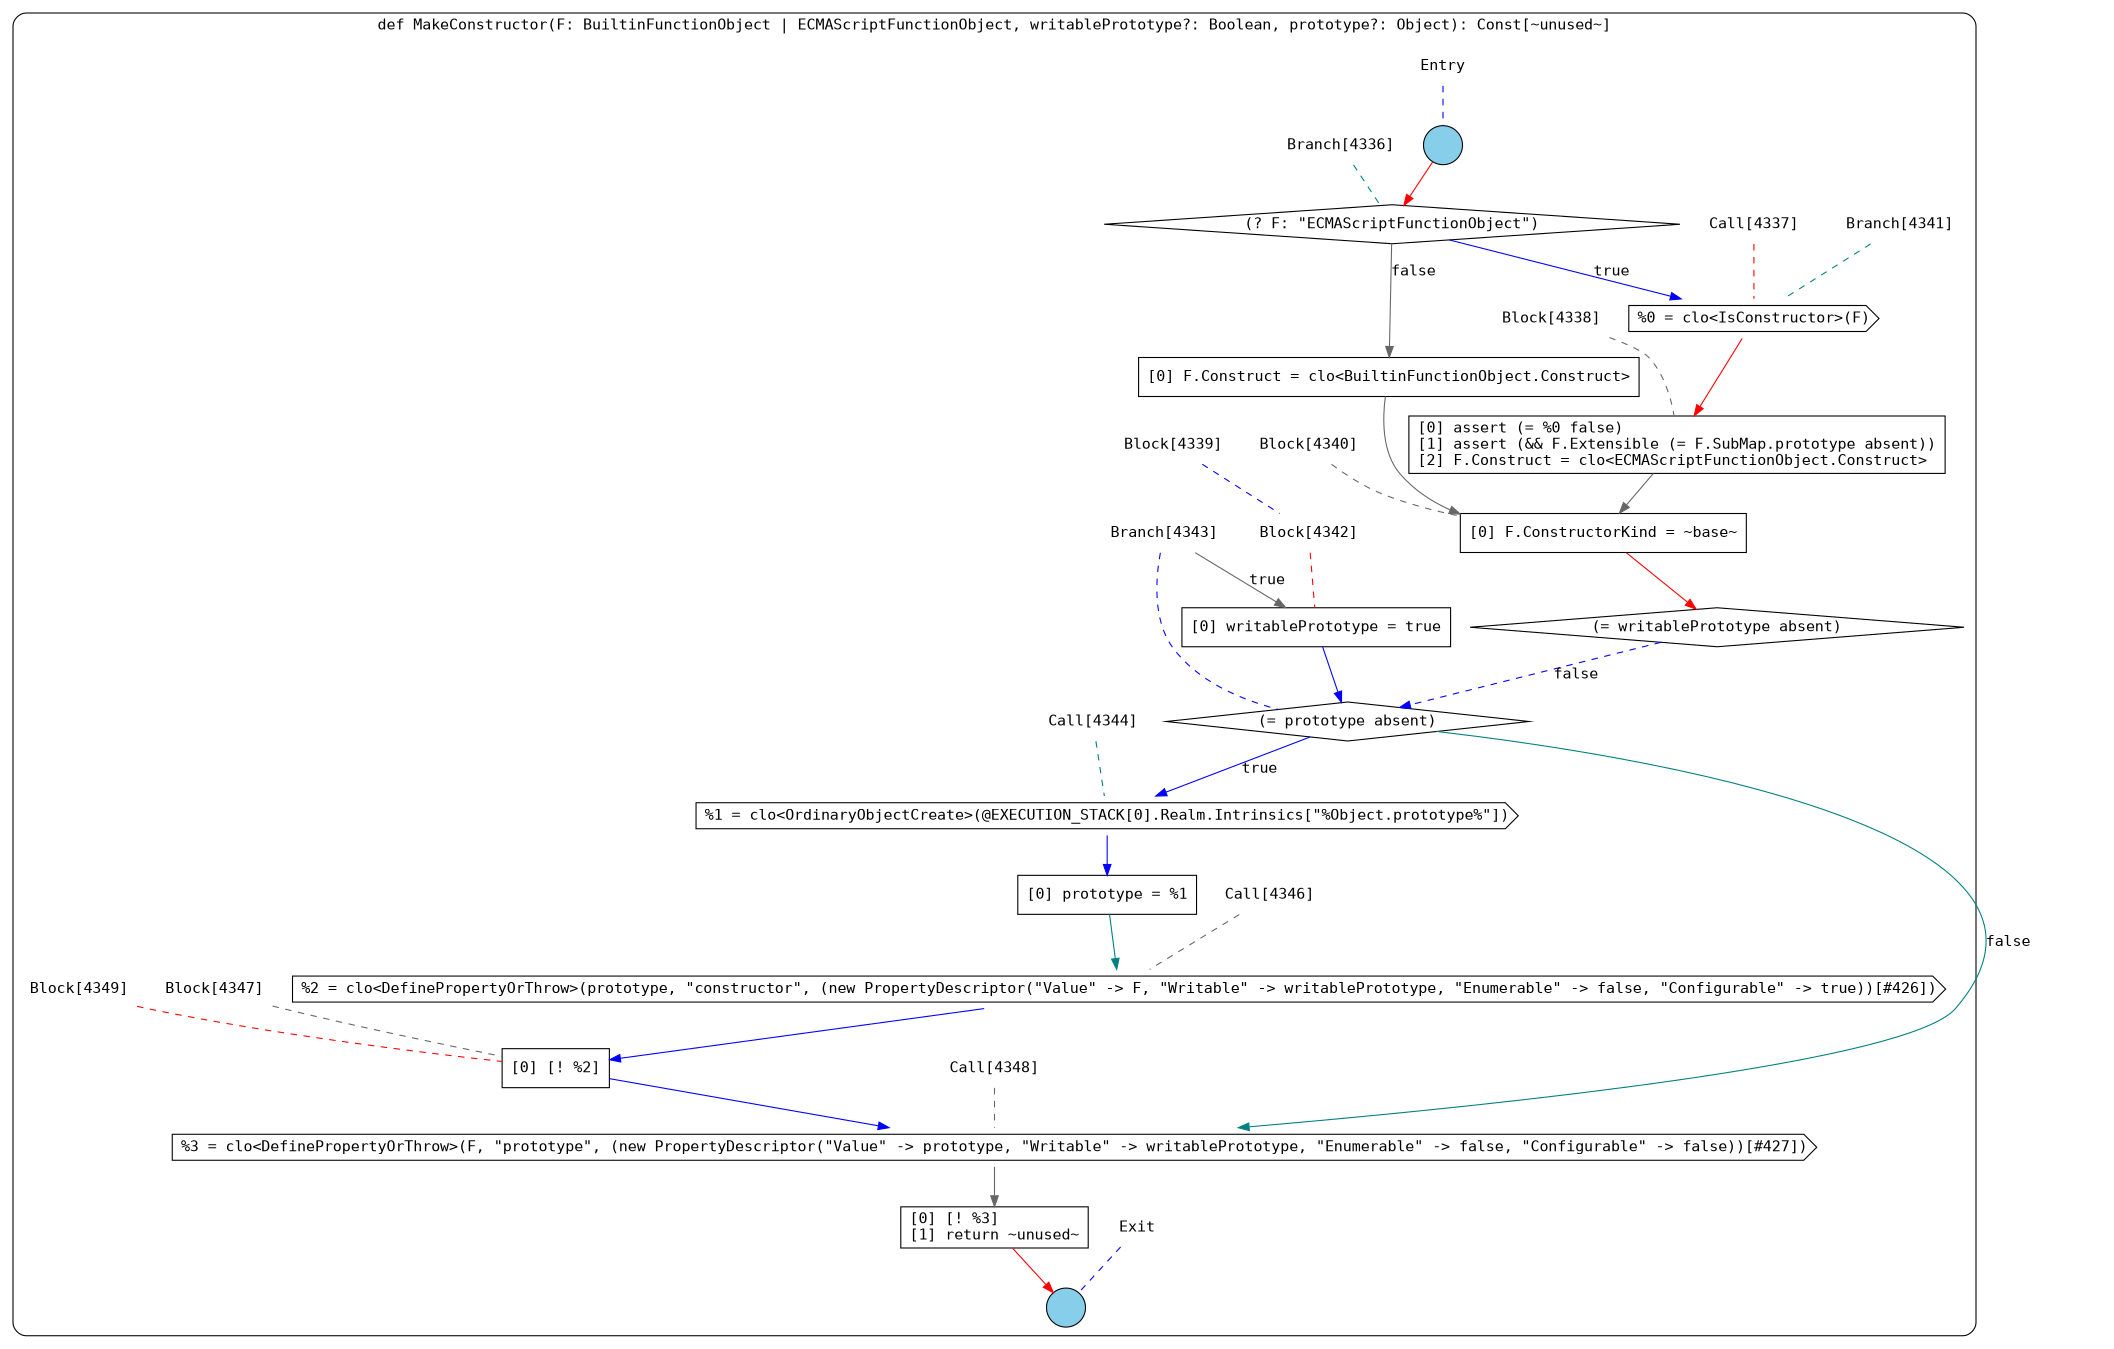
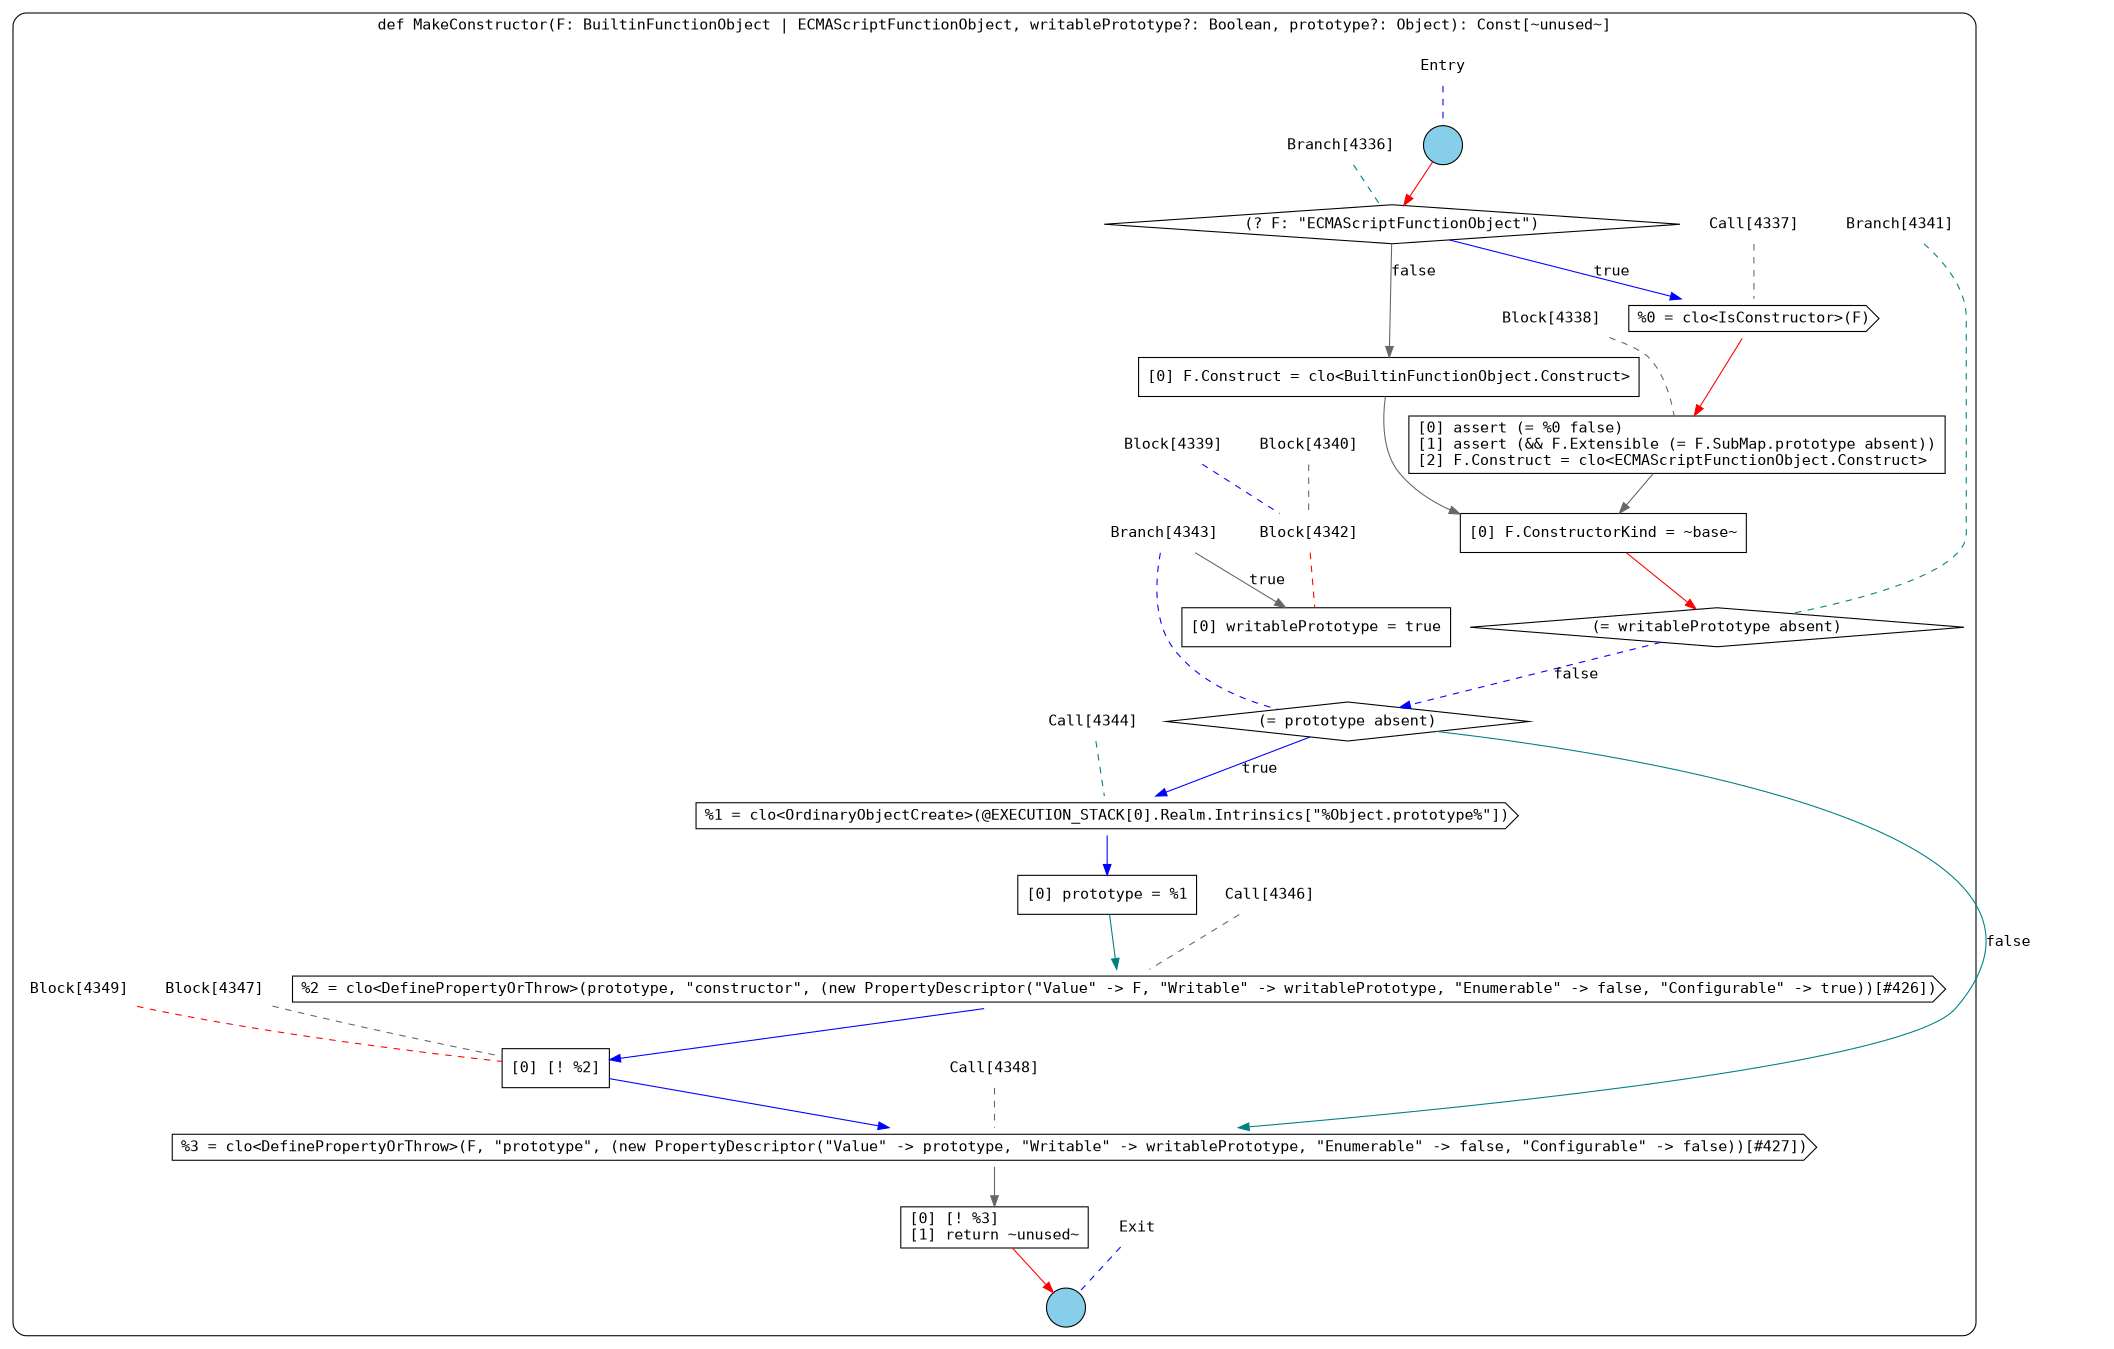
(1754, 271) -> (1754, 271)
(1827, 271) -> (1966, 482)
(1393, 498) -> (1309, 489)
(1330, 669) -> none
